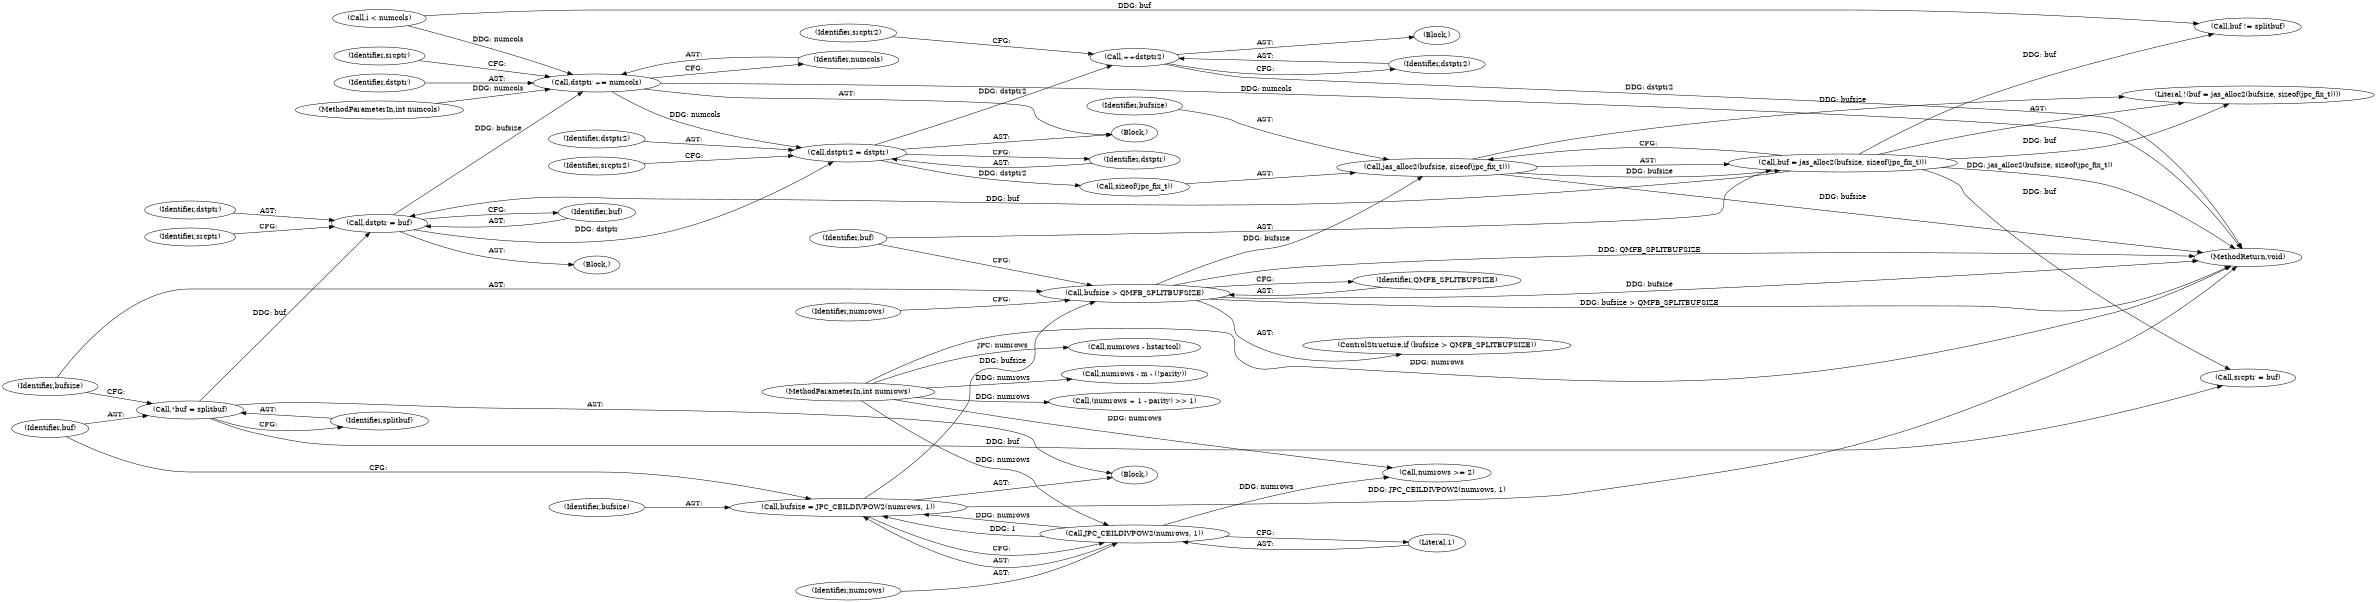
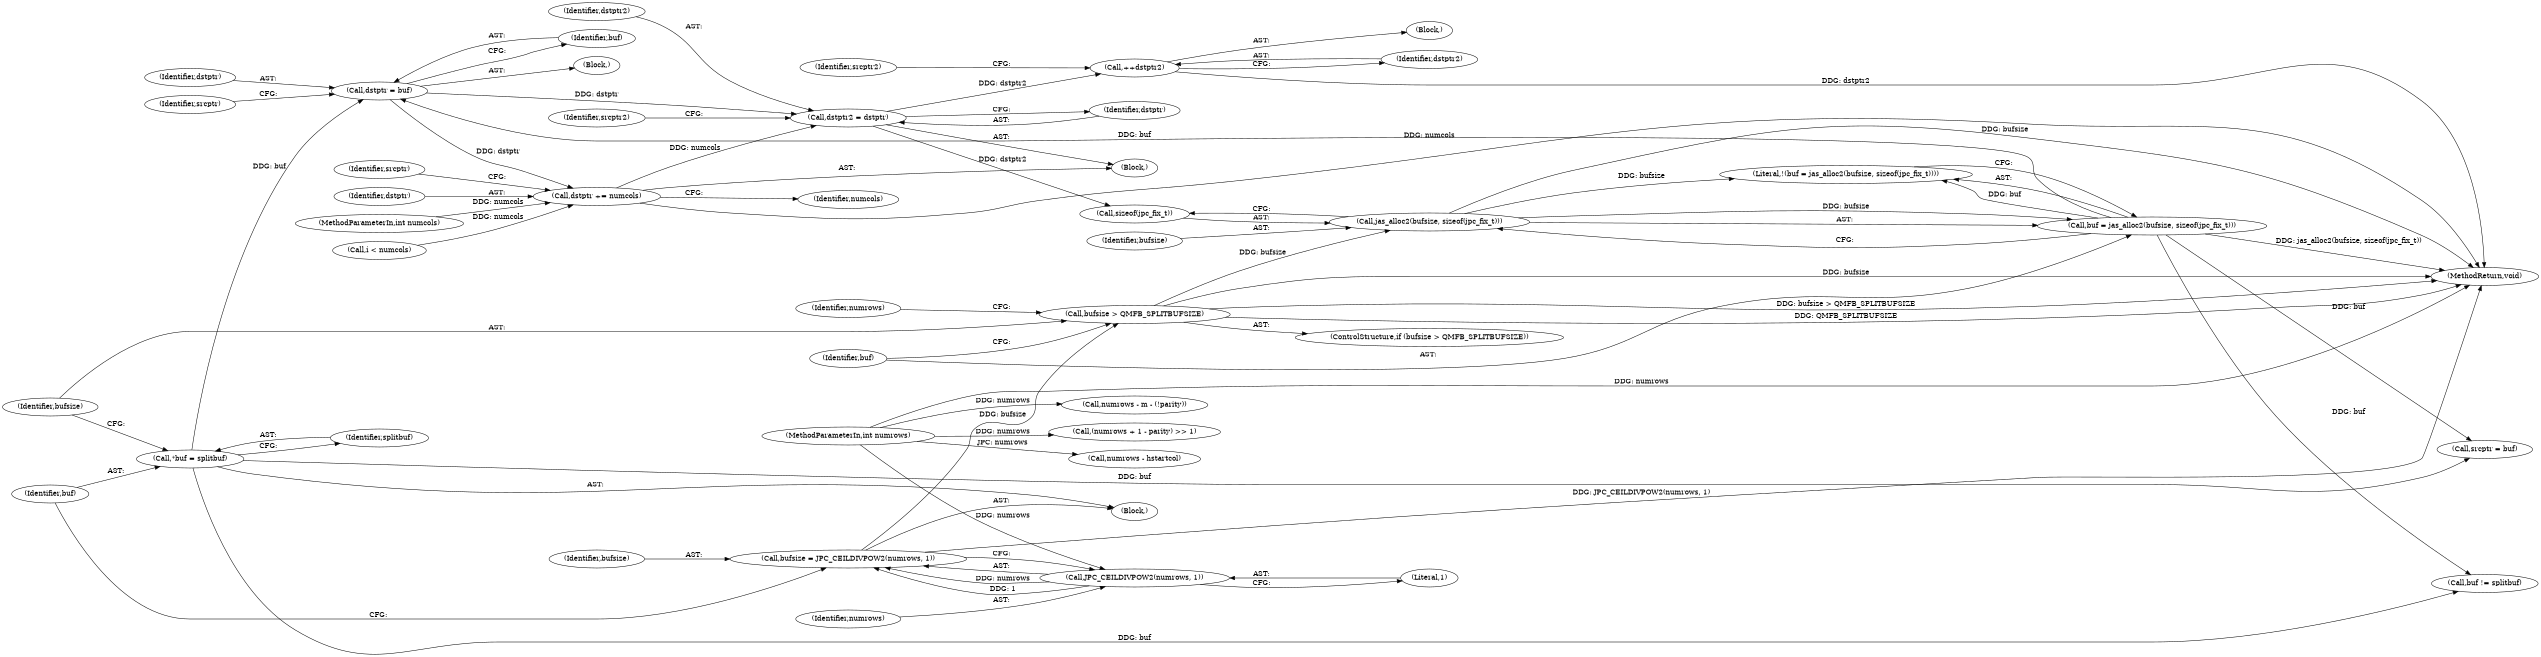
(1309, 10) -> (1276, 642)
(712, 59) -> none
(498, 129) -> (498, 152)
none -> (2027, 172)
none -> (1272, 214)
(1437, 280) -> none
(1437, 473) -> none
